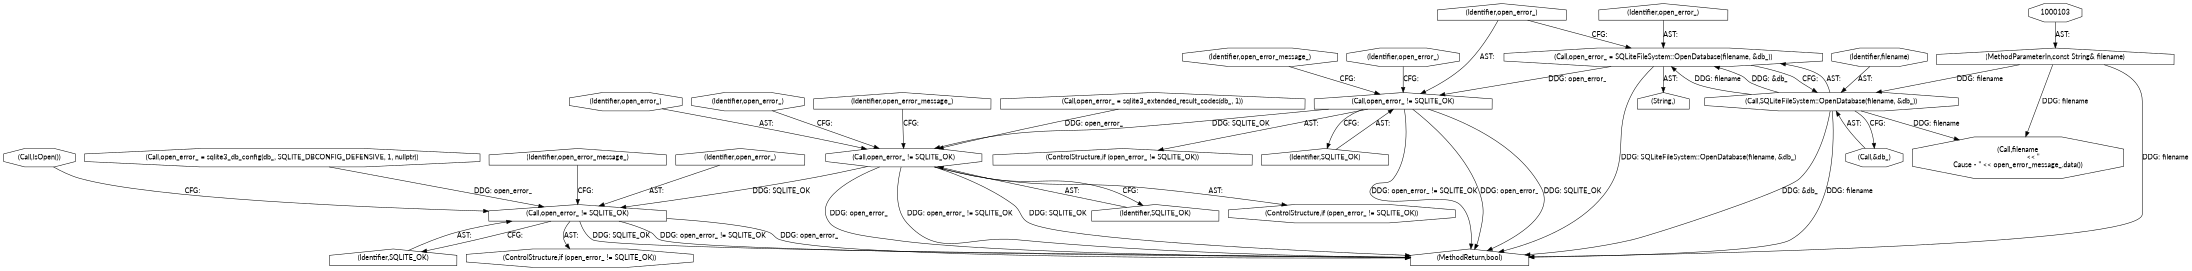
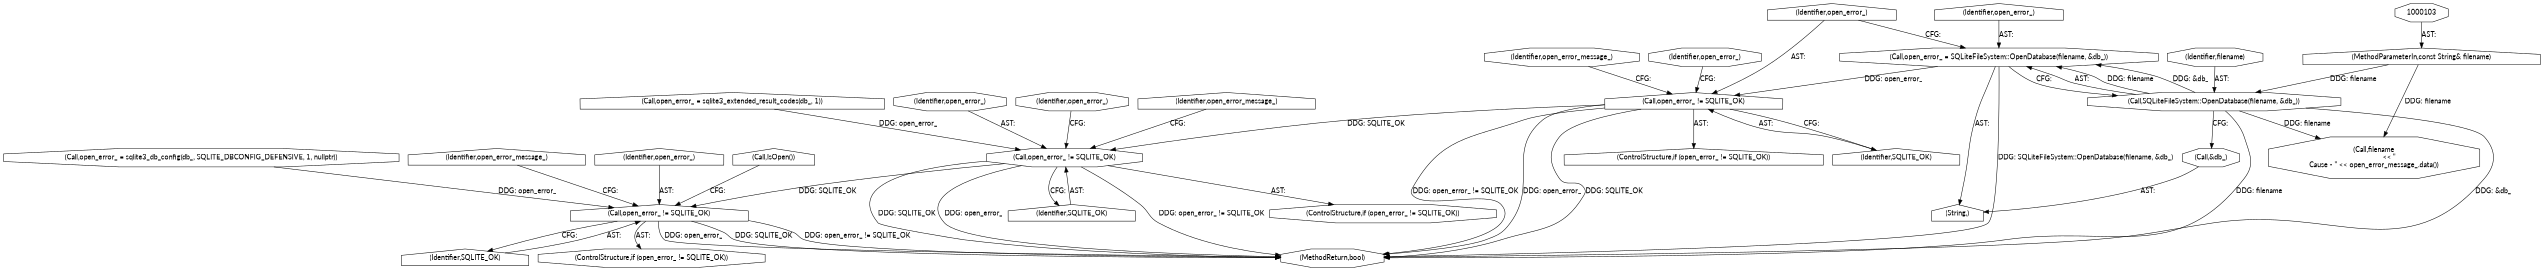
(1851, 133) -> (2096, 199)
(40, 158) -> (774, 158)
(1925, 244) -> none
(1470, 258) -> (1332, 258)
